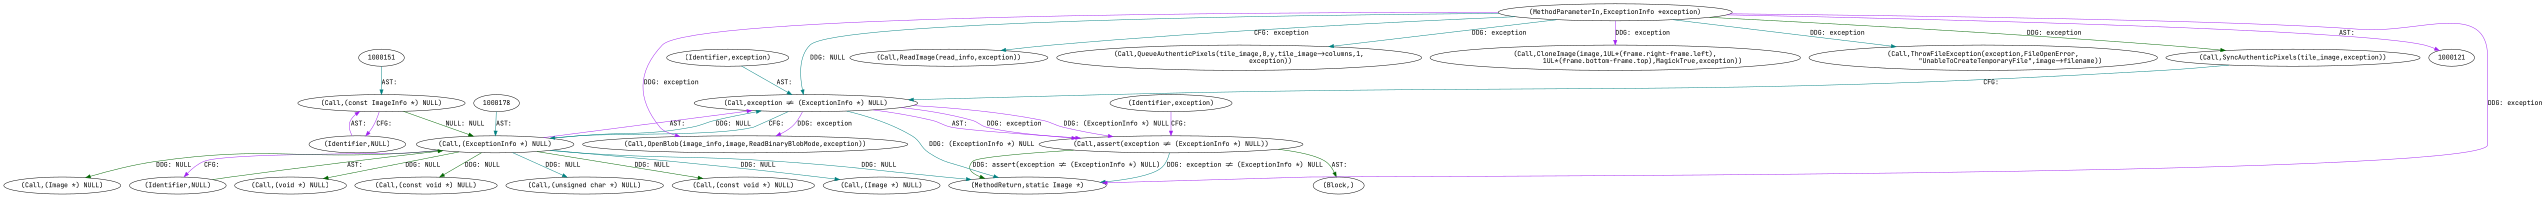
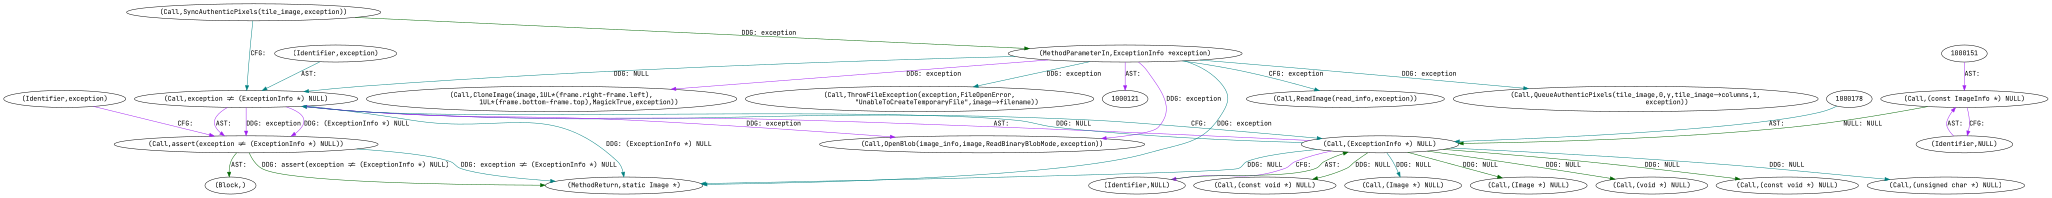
(1965, 32) -> (690, 33)
(381, 78) -> (1964, 74)
(2231, 166) -> (1010, 172)
